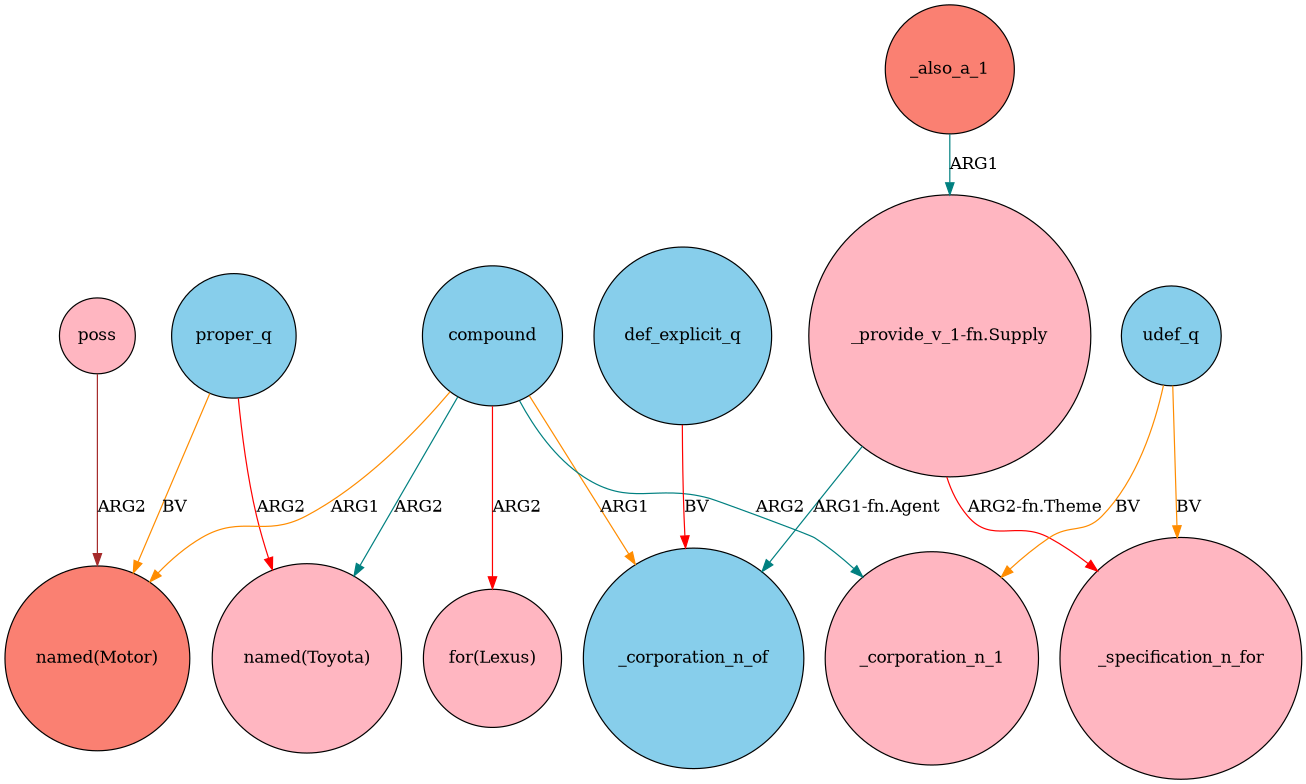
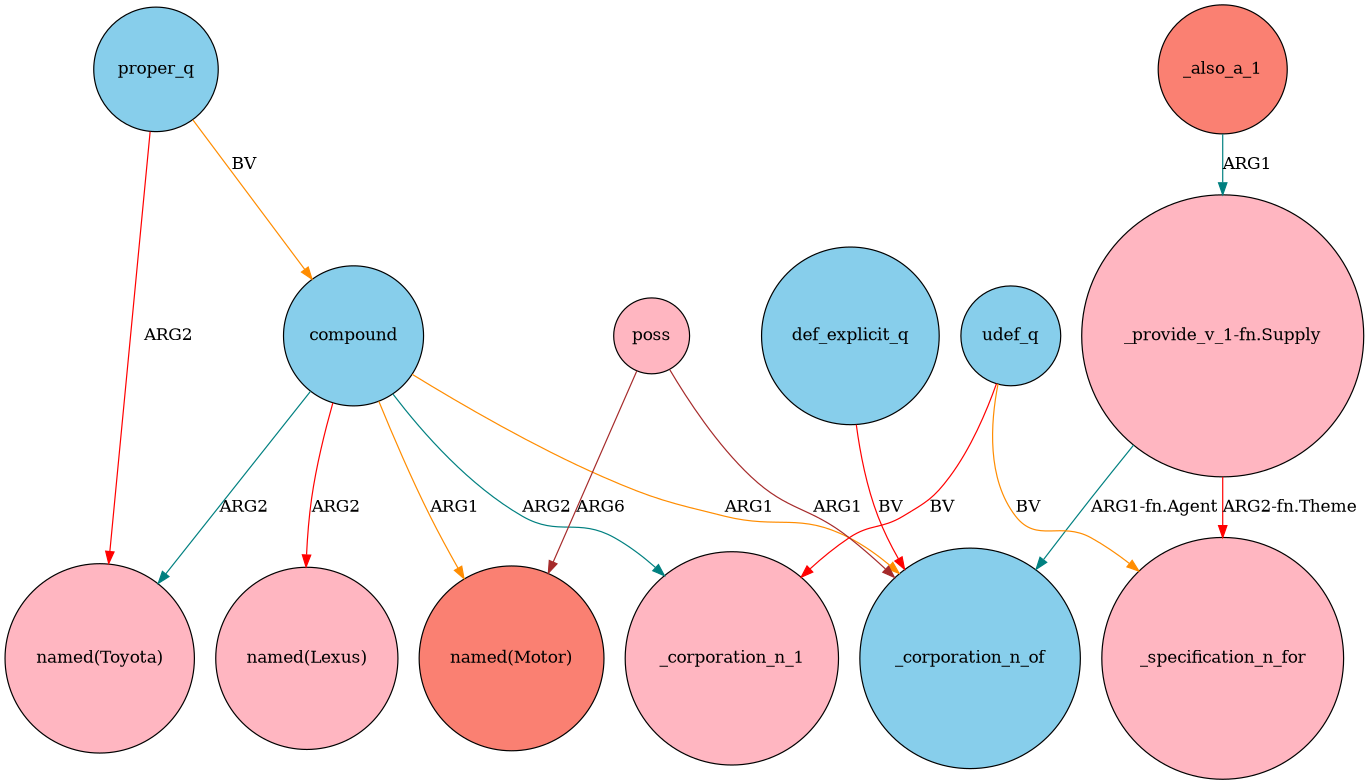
(174, 478) -> (249, 195)
none -> (762, 486)
(1114, 502) -> (927, 501)
(122, 507) -> (601, 507)
(492, 658) -> (307, 658)
